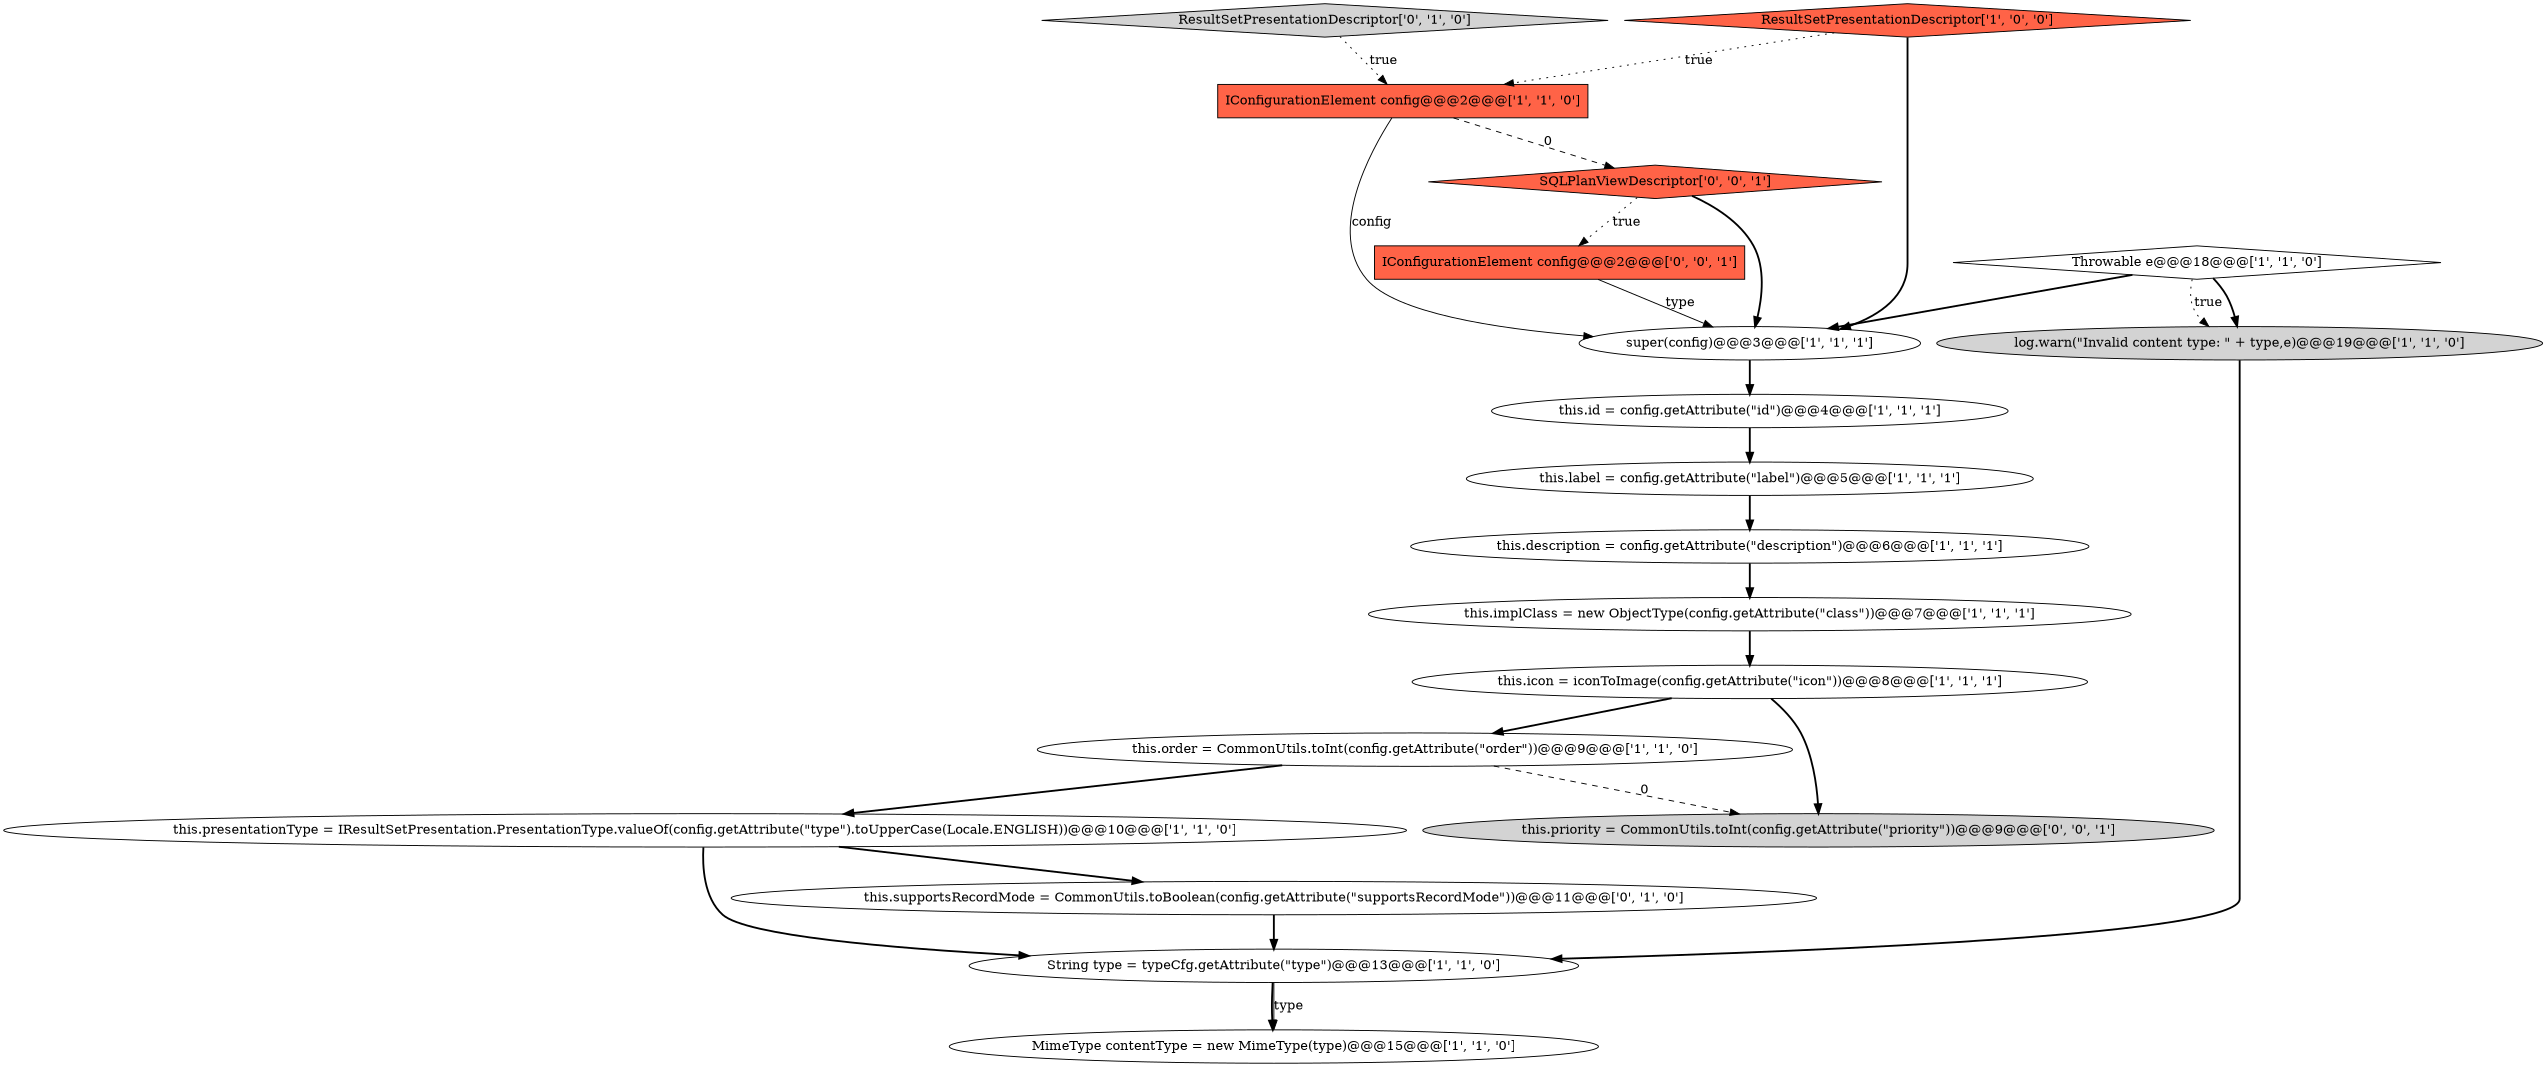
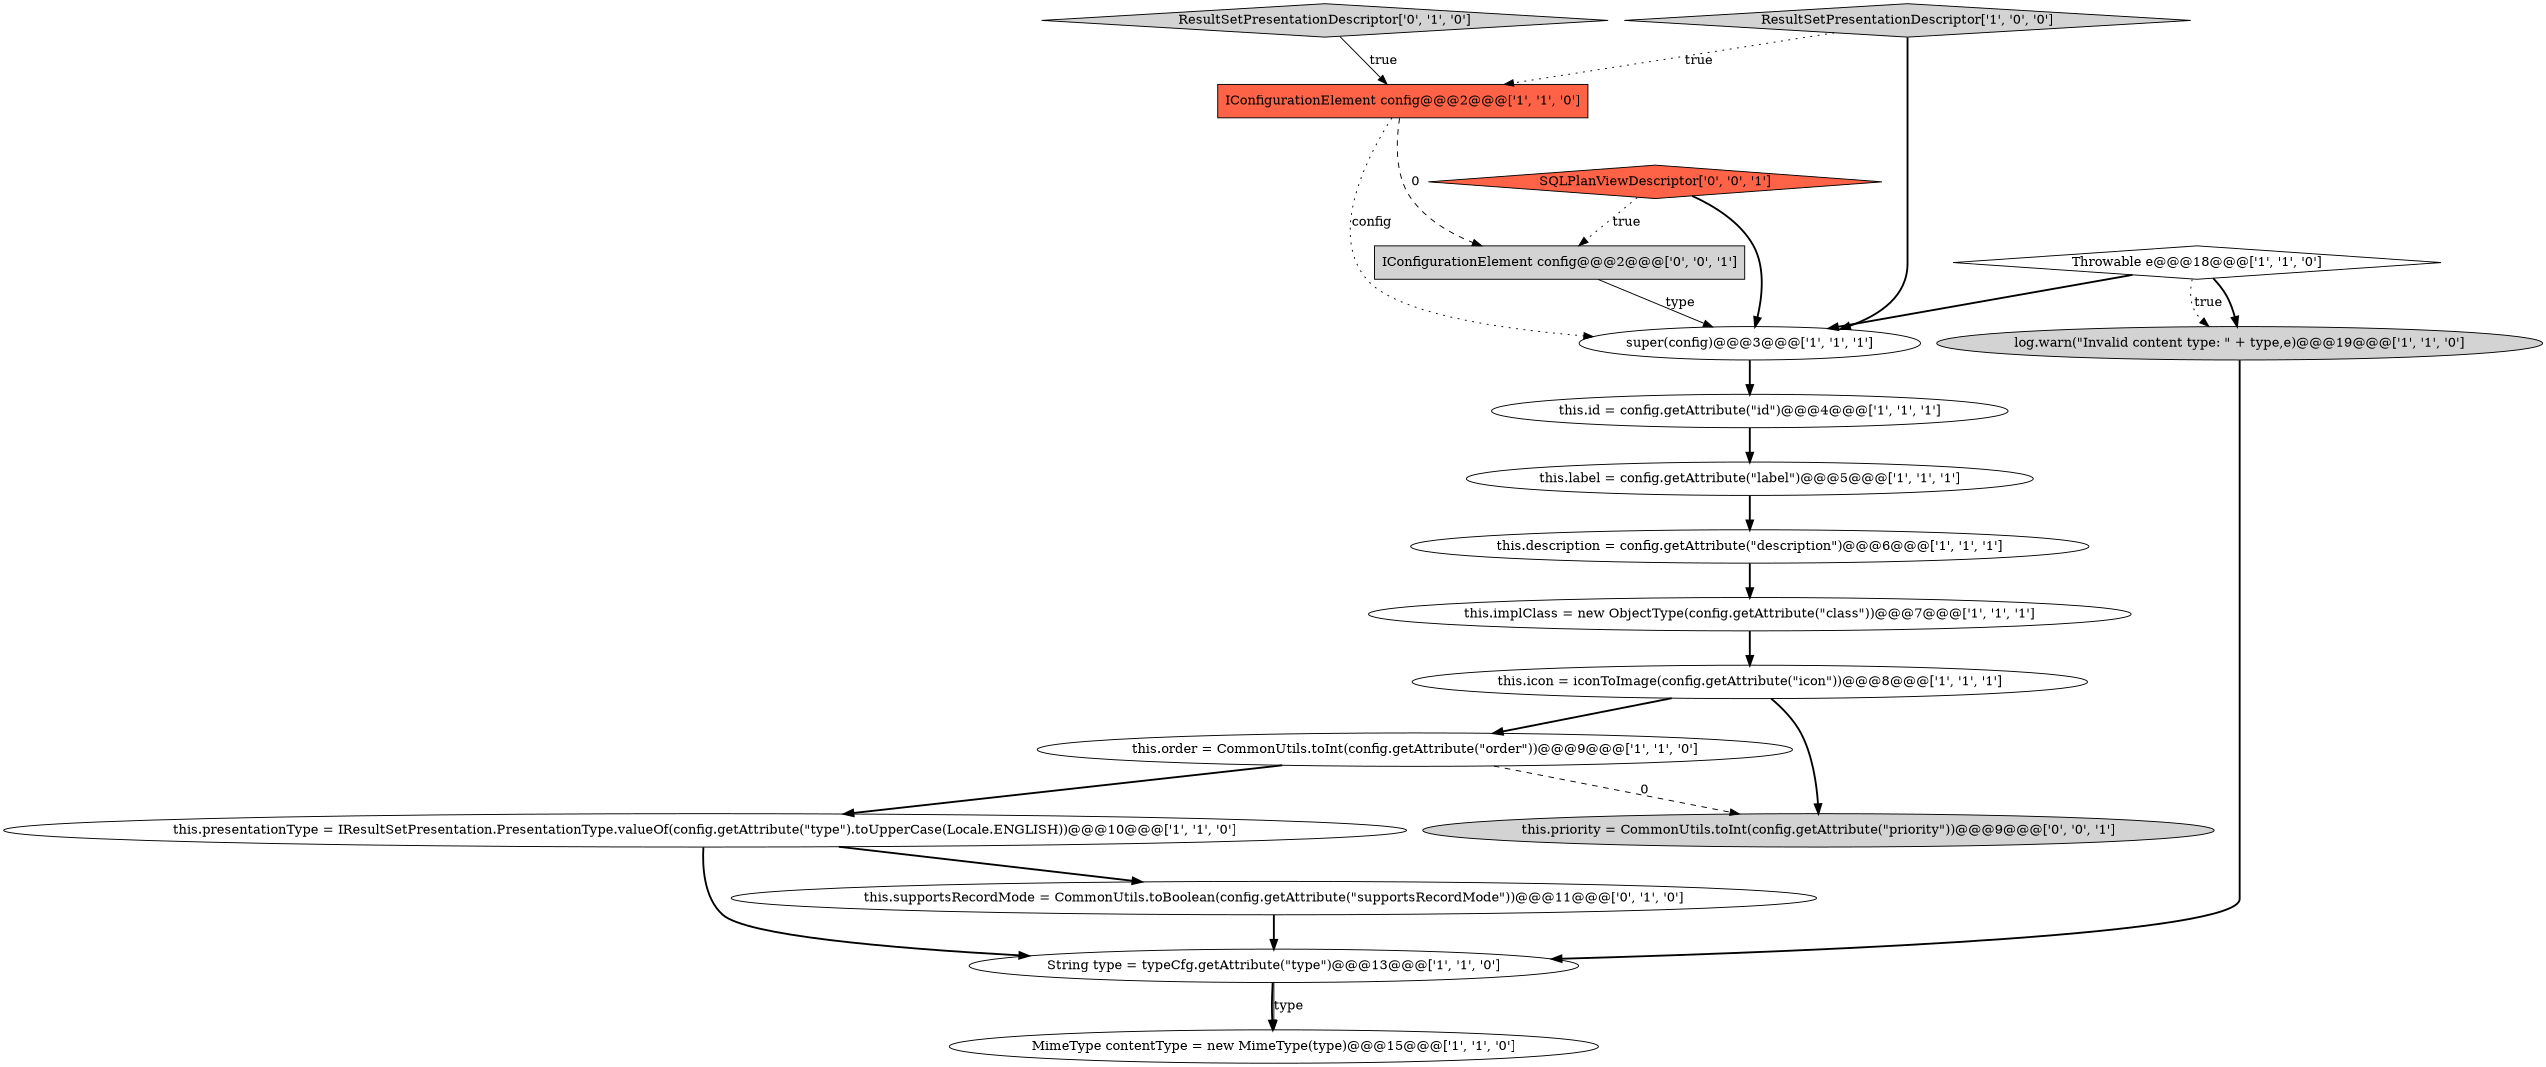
(1908, 20) -> (1908, 20)
(1360, 57) -> (1360, 57)
(1529, 142) -> (1410, 196)
(1560, 263) -> (1560, 263)
(1388, 295) -> (1388, 295)
